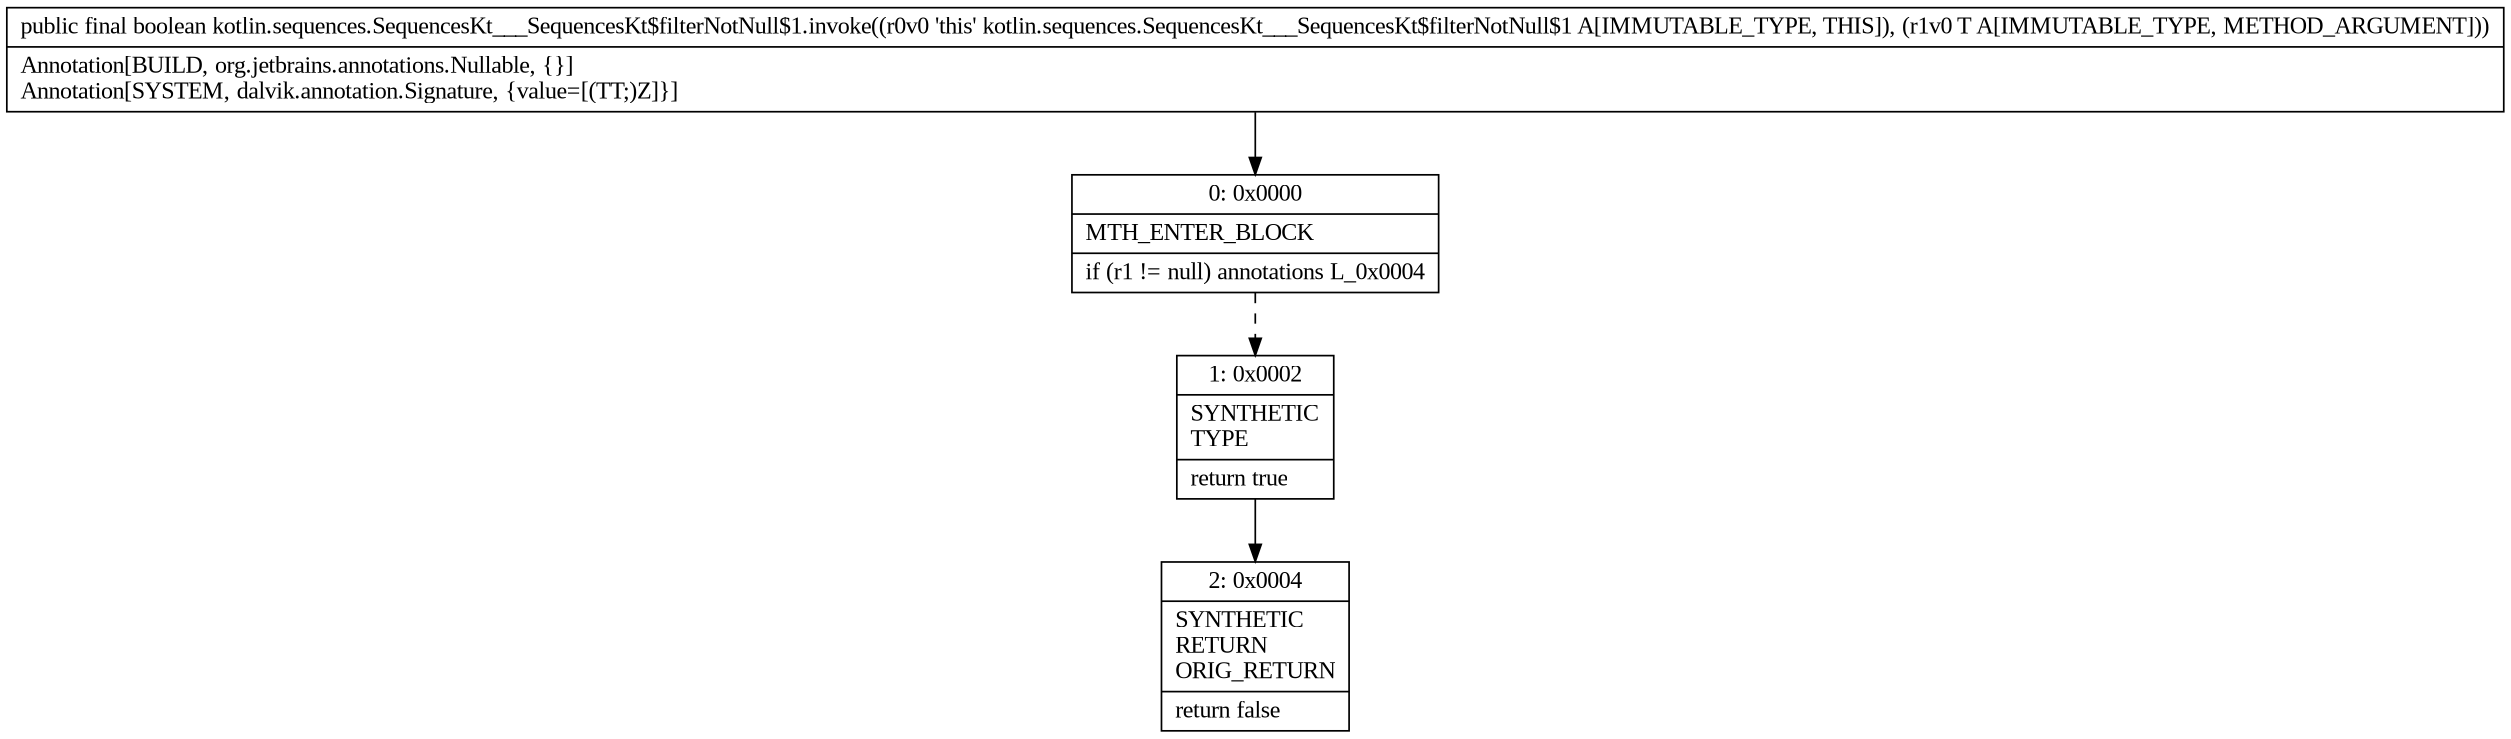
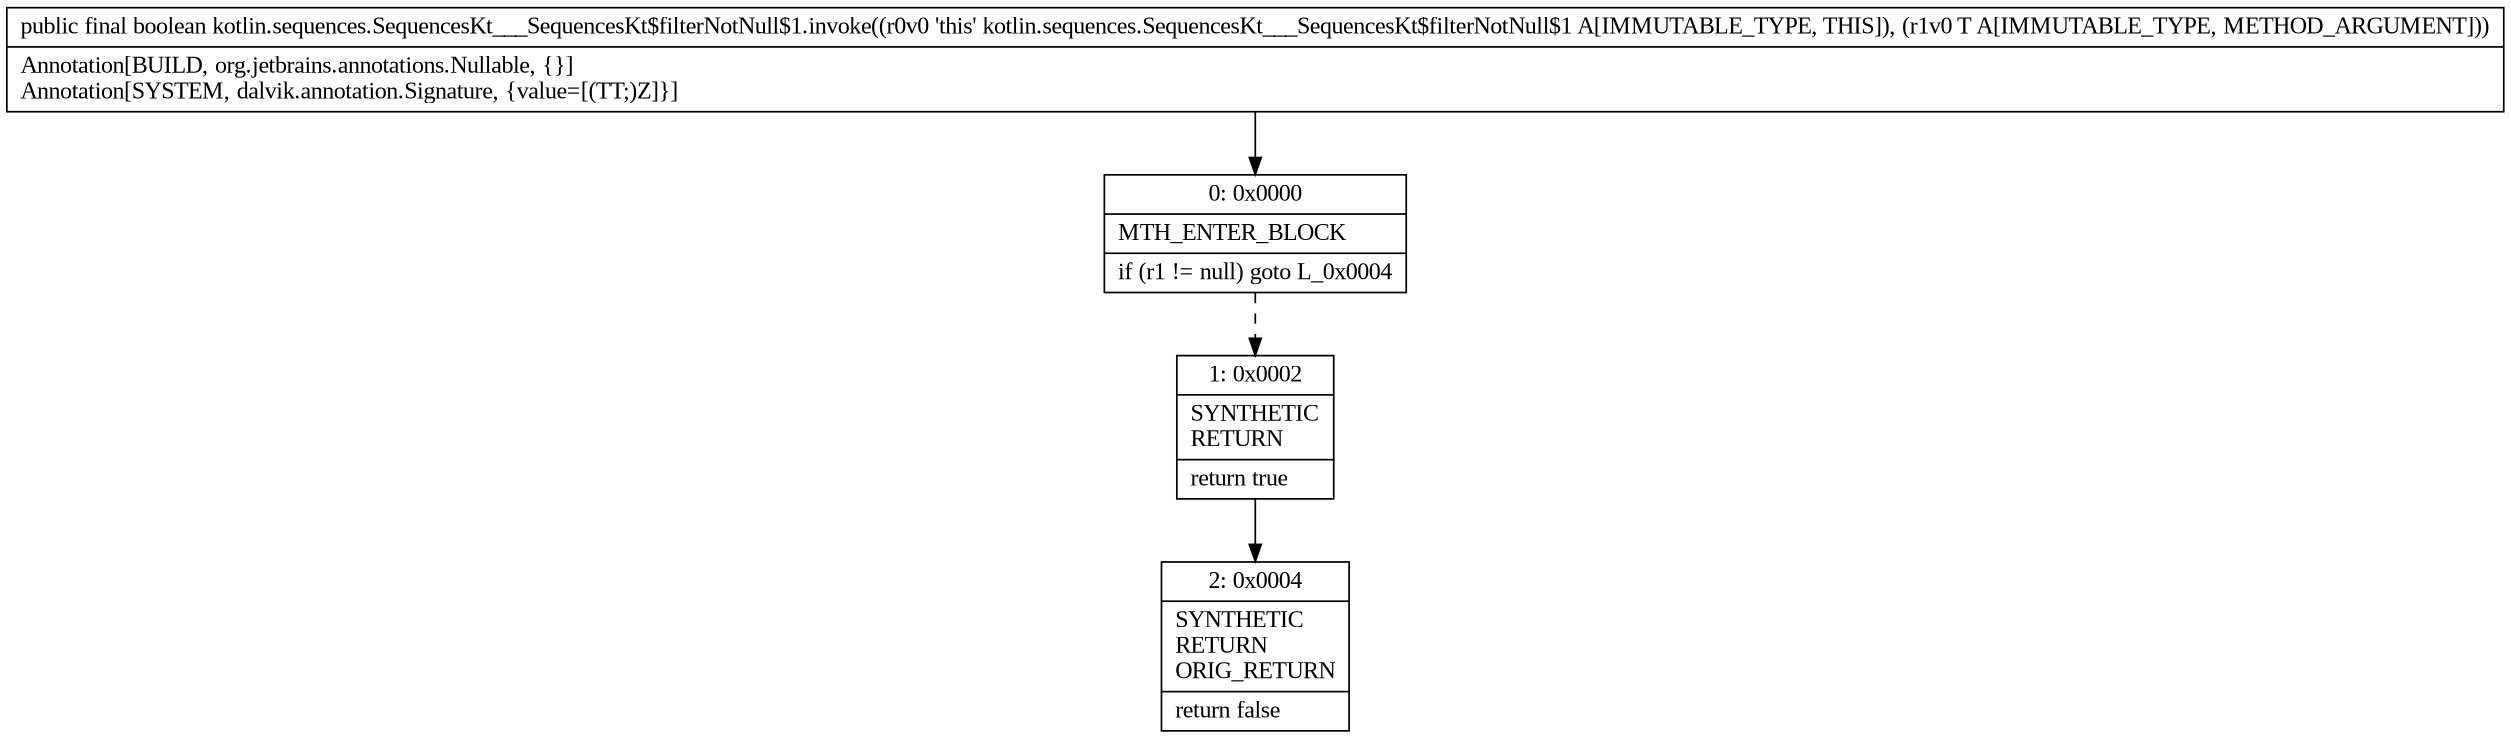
(1255, 272) -> (1255, 272)
(1219, 439) -> (1237, 439)
